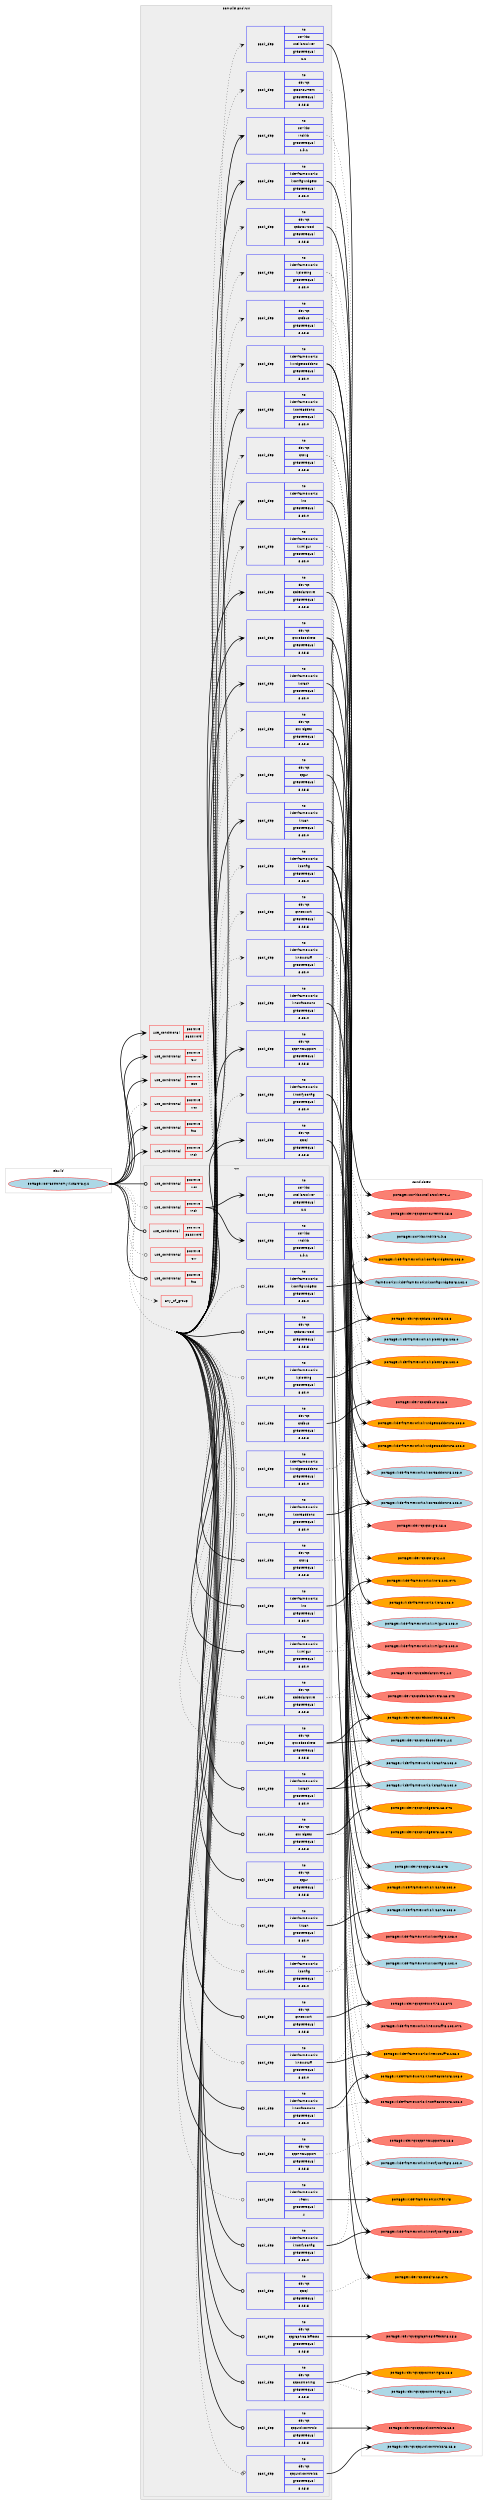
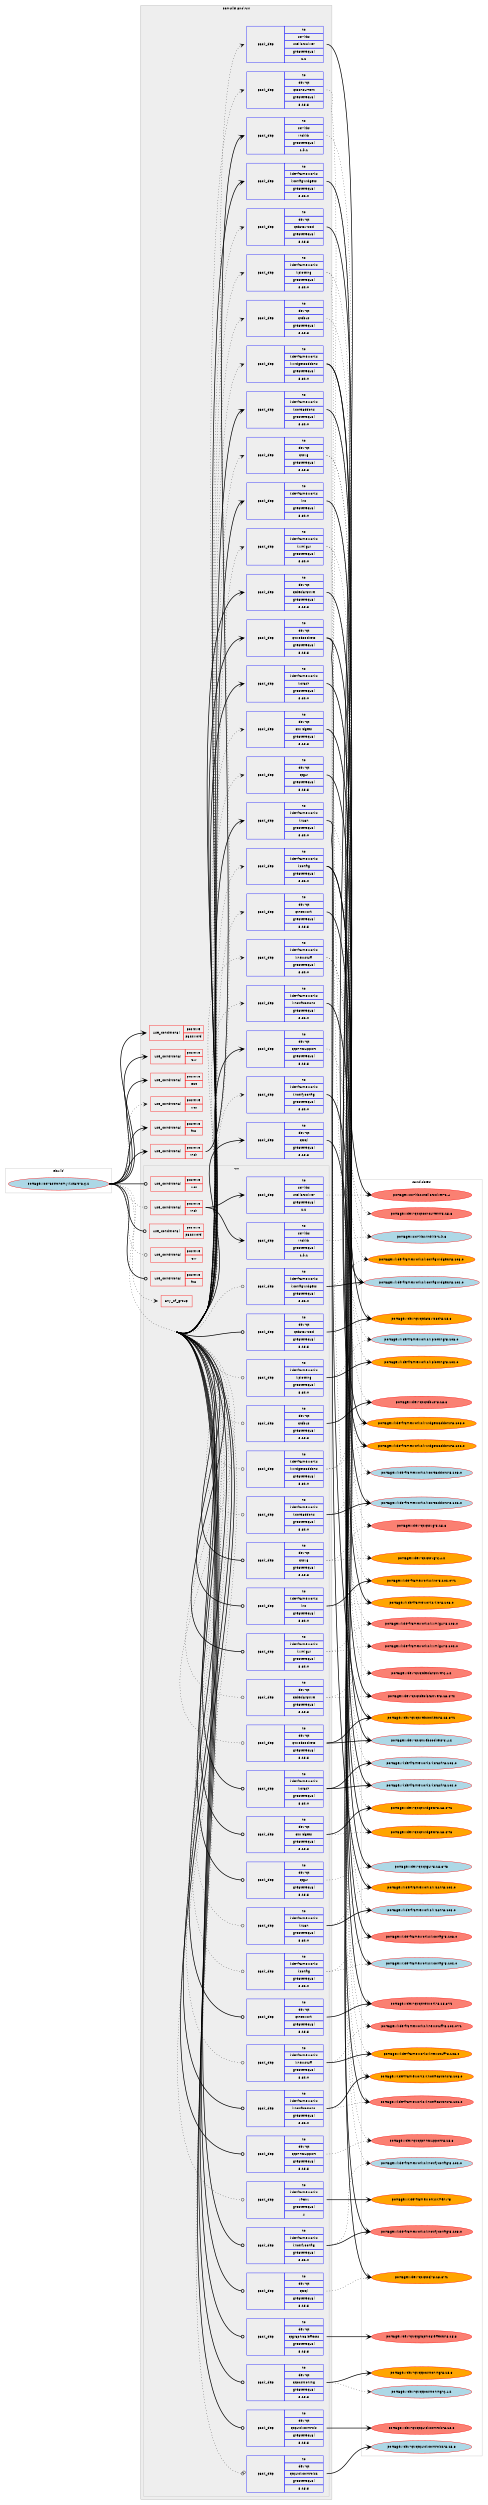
(422, 1283) -> (422, 1283)
(422, 1624) -> (422, 1624)
